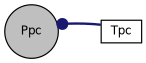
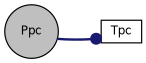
(84, 24) -> (74, 40)
